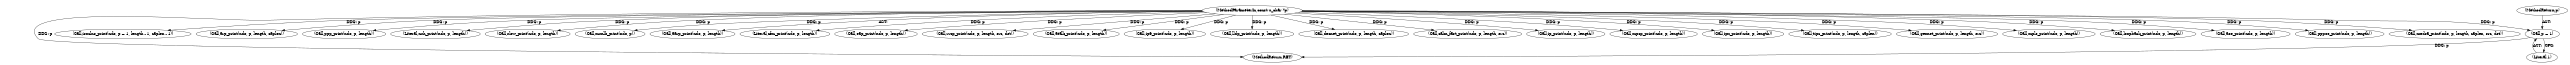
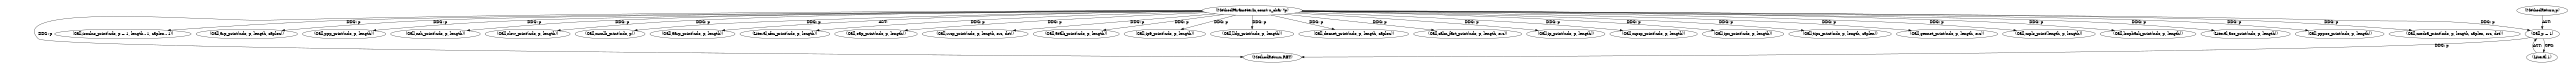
(435, 34) -> (435, 34)
(2049, 34) -> (2049, 34)
(2246, 34) -> (2246, 34)
